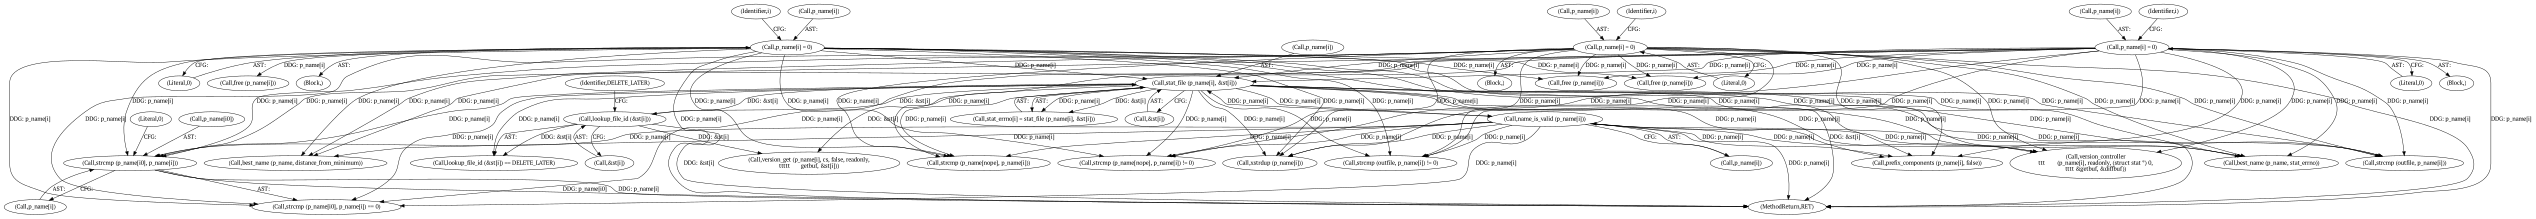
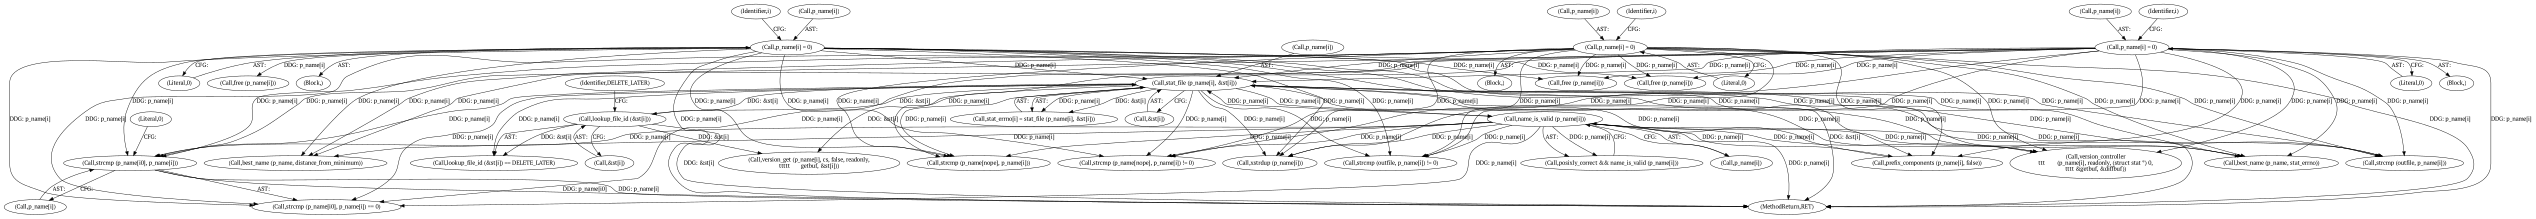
(1440, 103) -> (1621, 118)
(212, 119) -> none
none -> (1612, 163)
